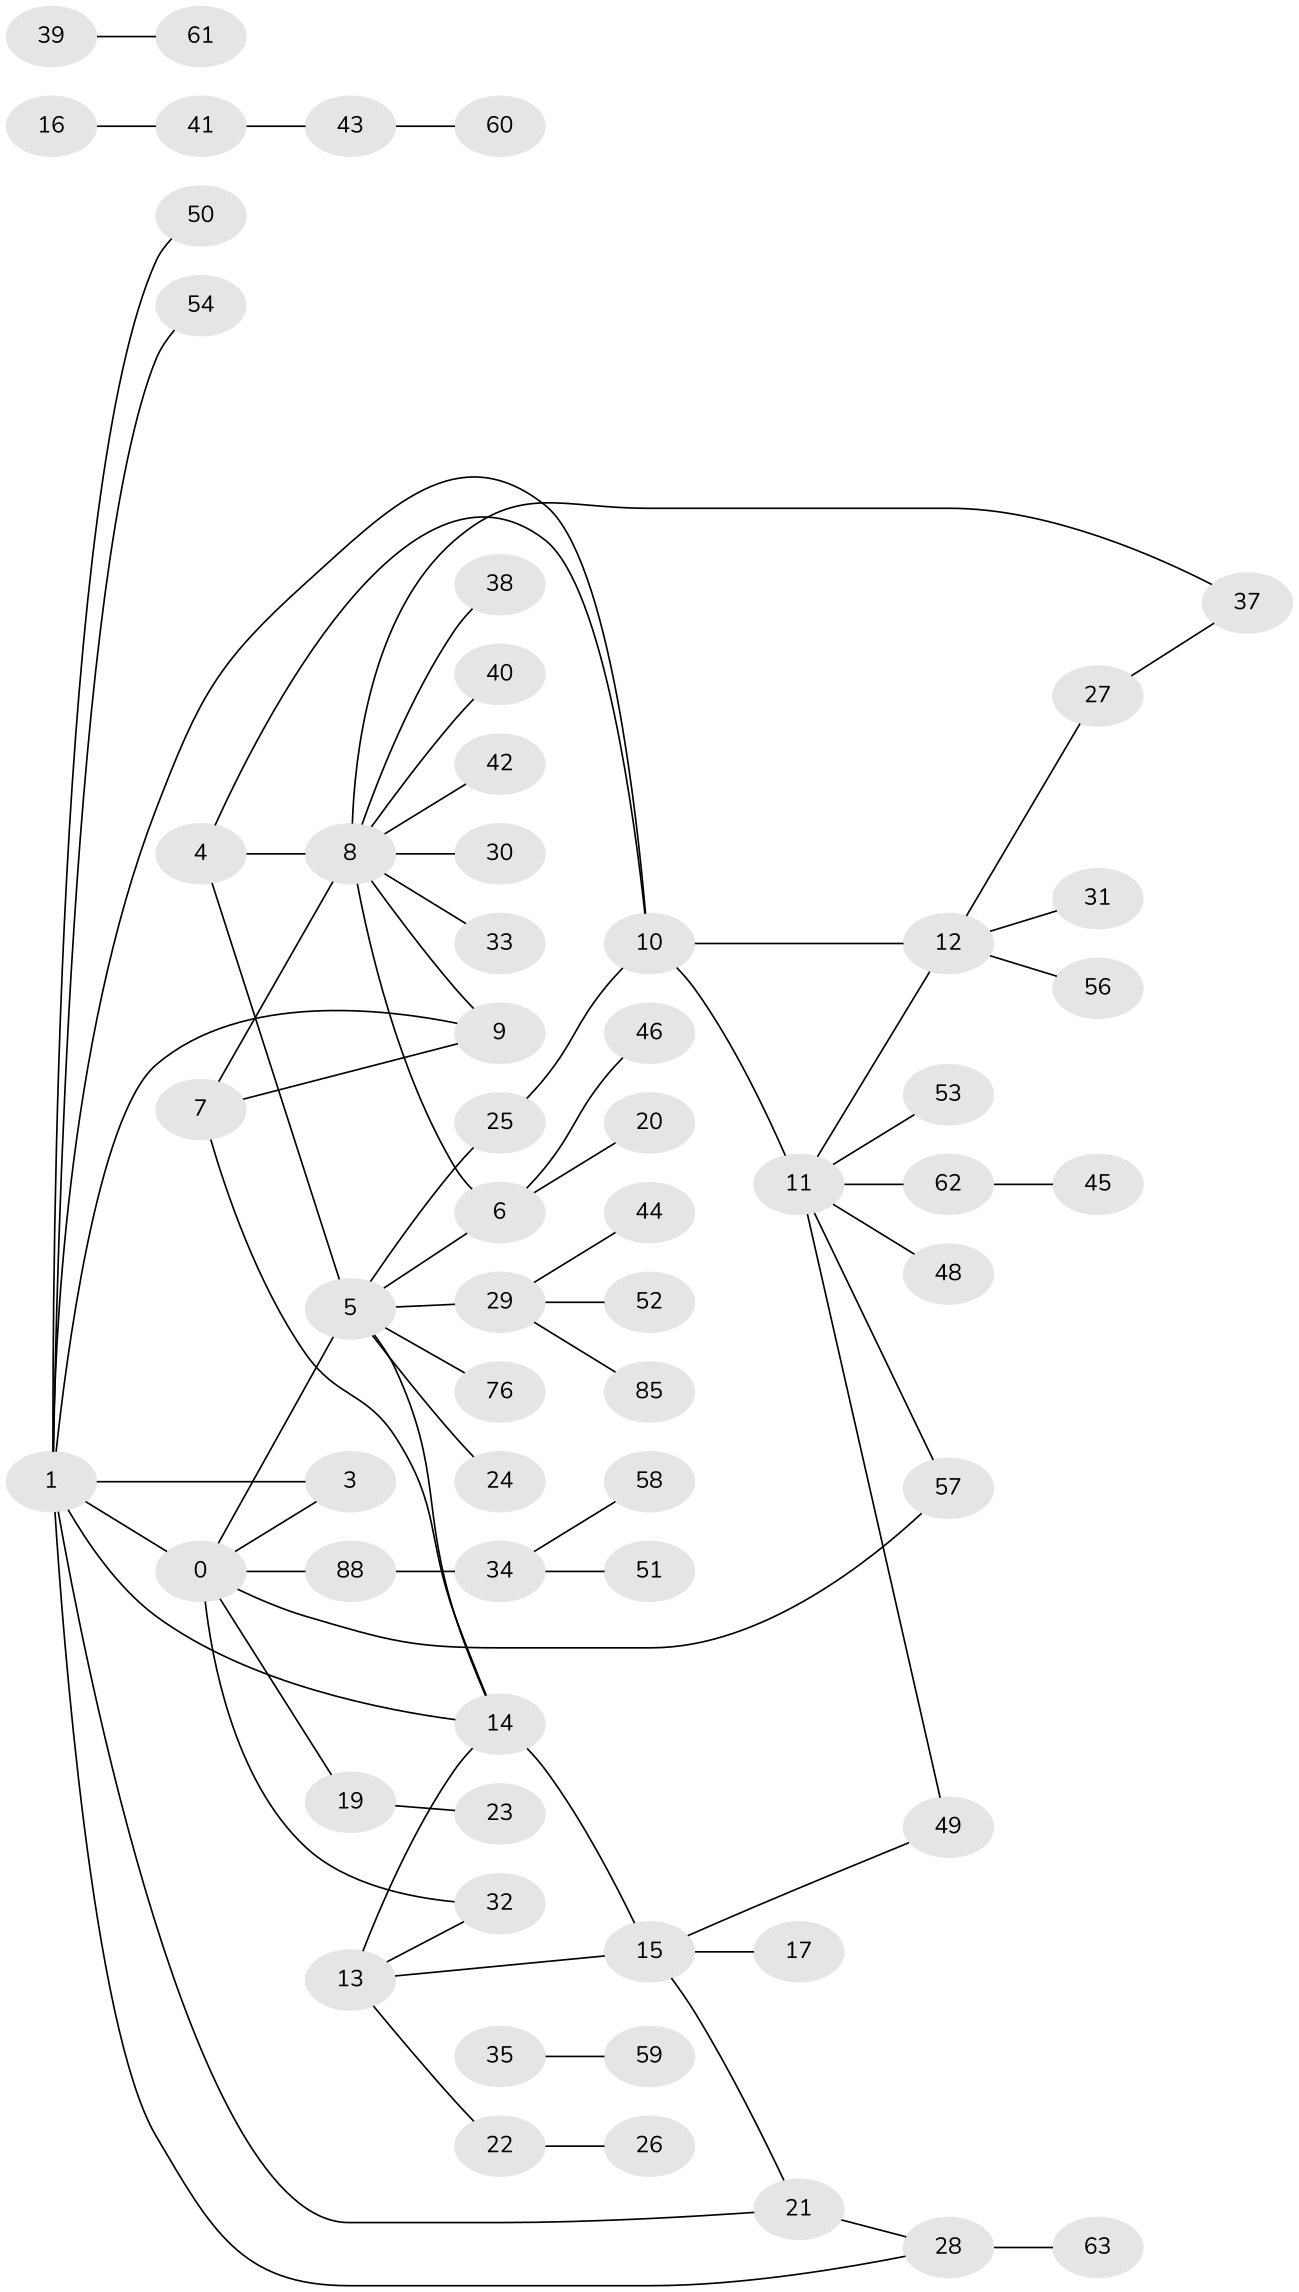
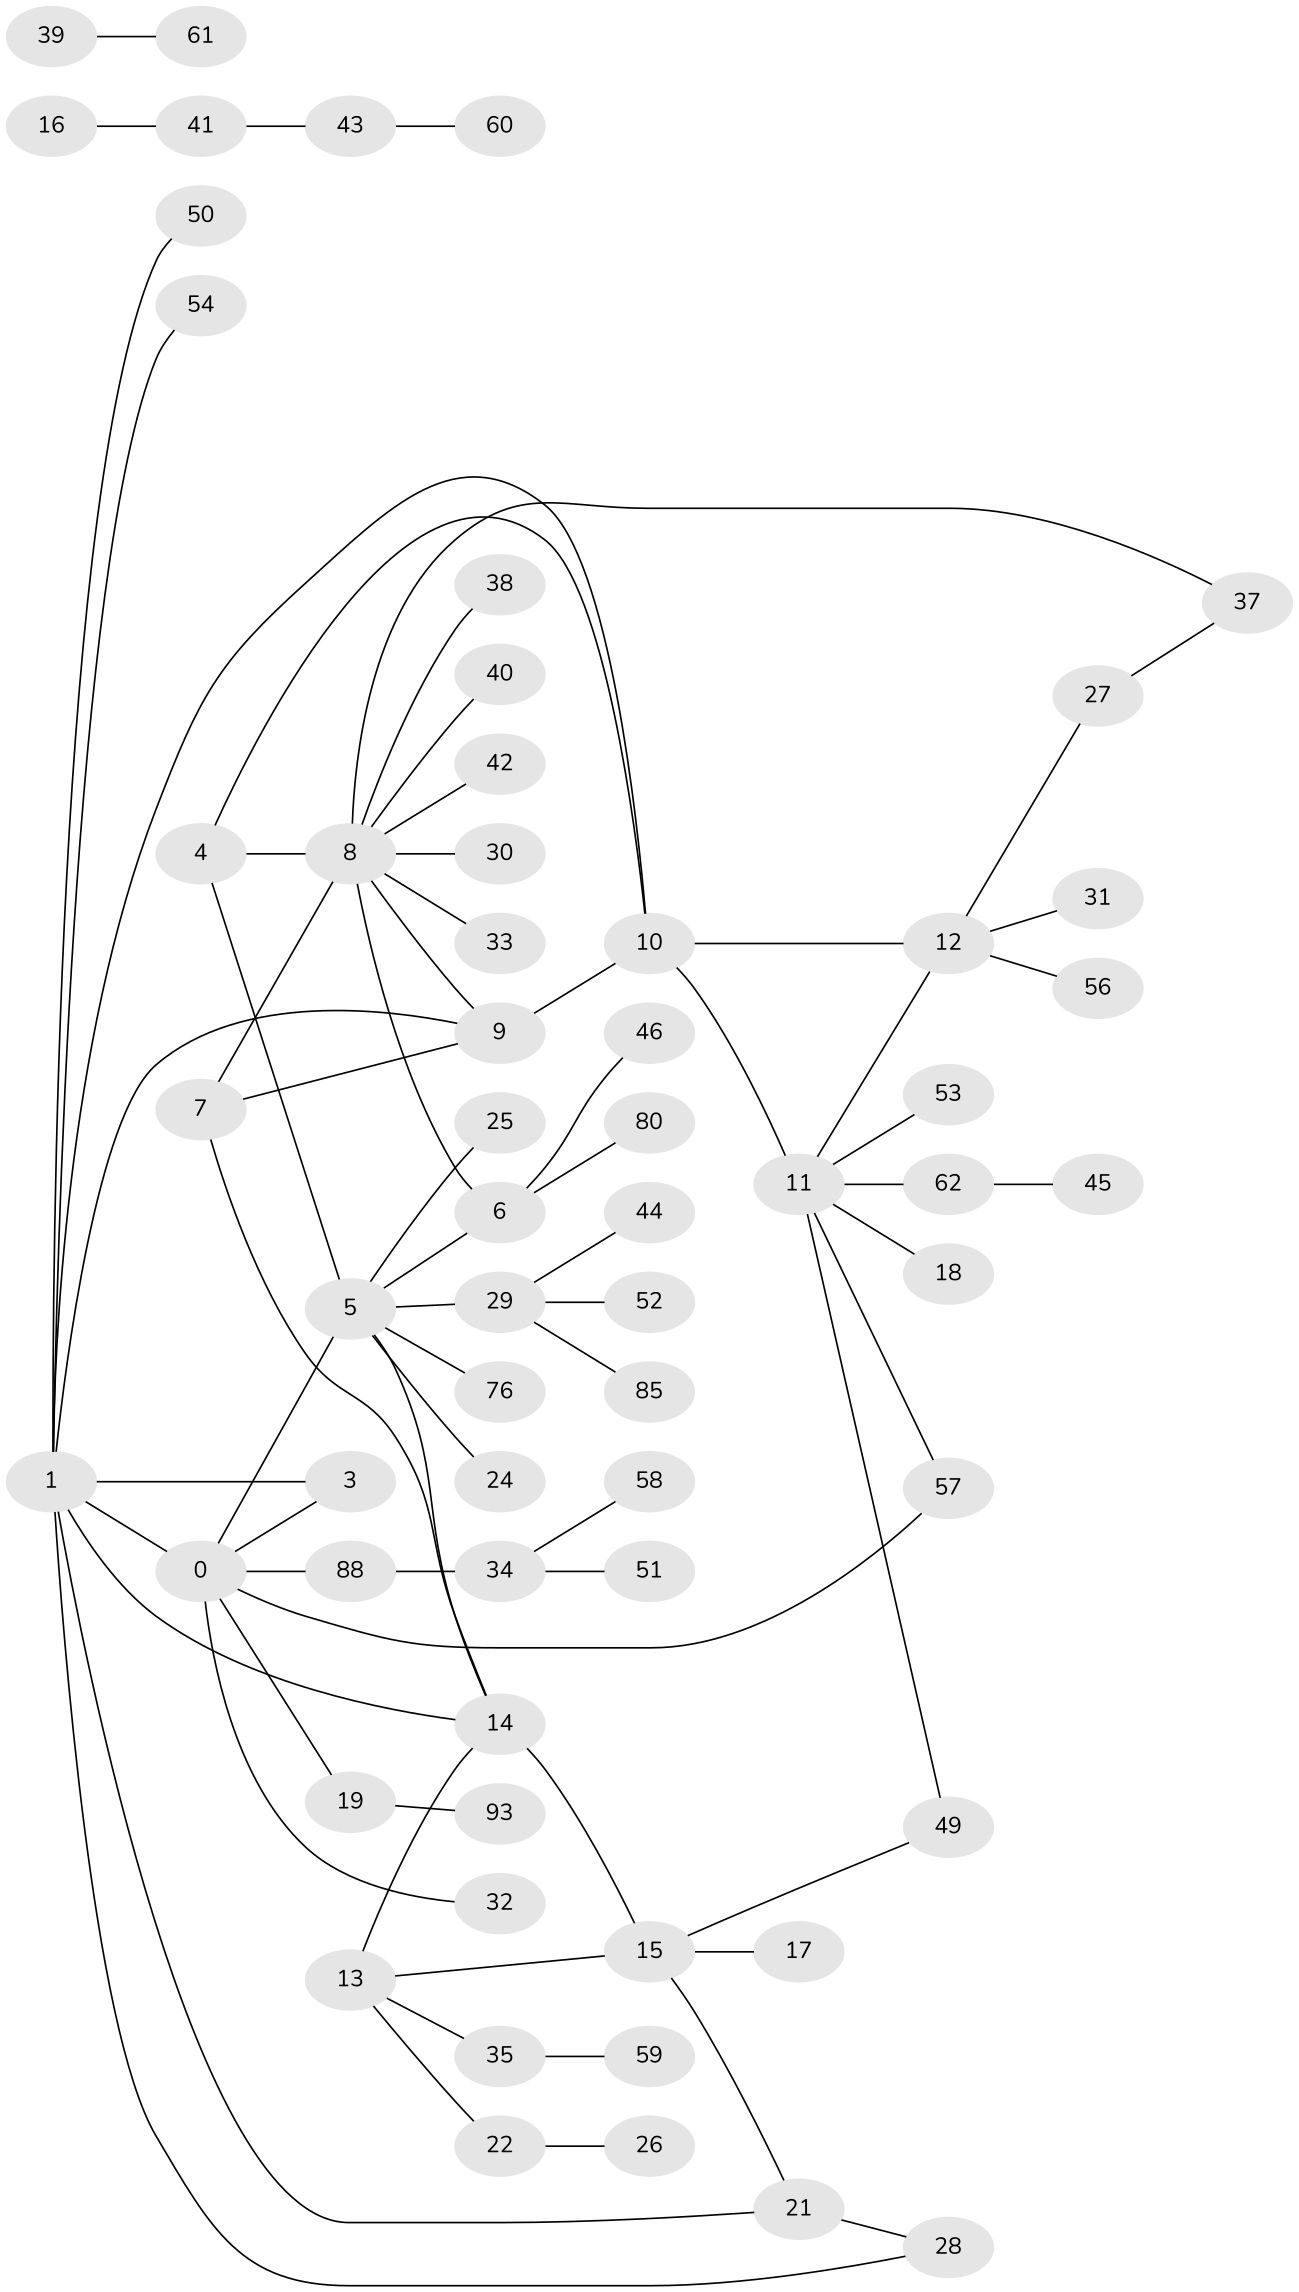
(575, 1033) -> (575, 988)
(649, 1123) -> (649, 1123)
(948, 1274) -> (948, 1274)
(500, 1814) -> (500, 1814)
(425, 1942) -> (425, 2018)
(1098, 2247) -> none
